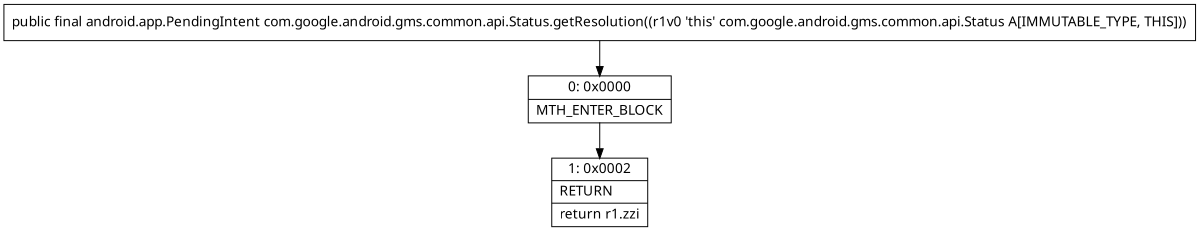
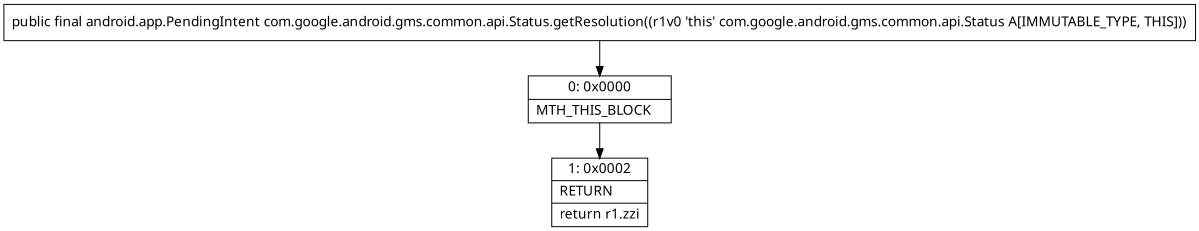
(600, 111) -> (594, 111)
